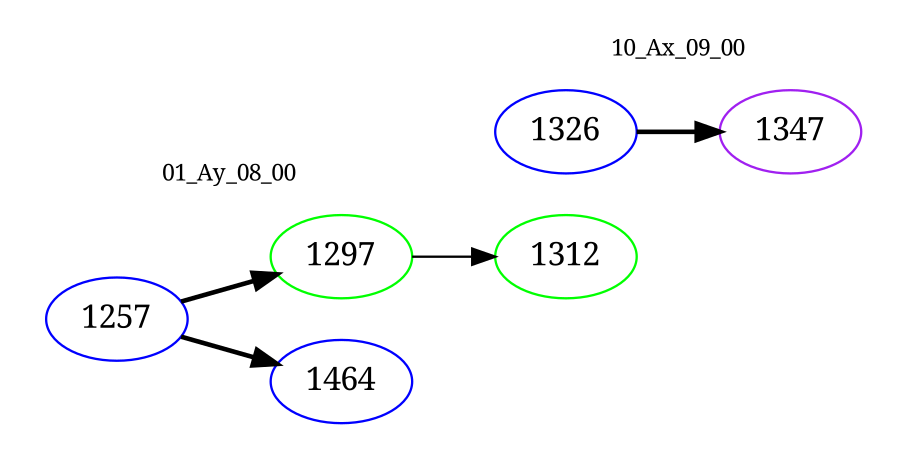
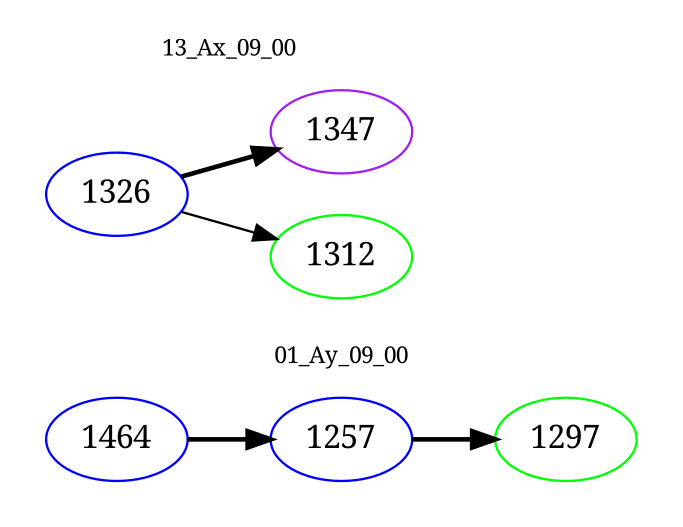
(678, 50) -> (229, 50)
(229, 175) -> (341, 357)
(445, 257) -> (218, 222)
(218, 347) -> (217, 439)
